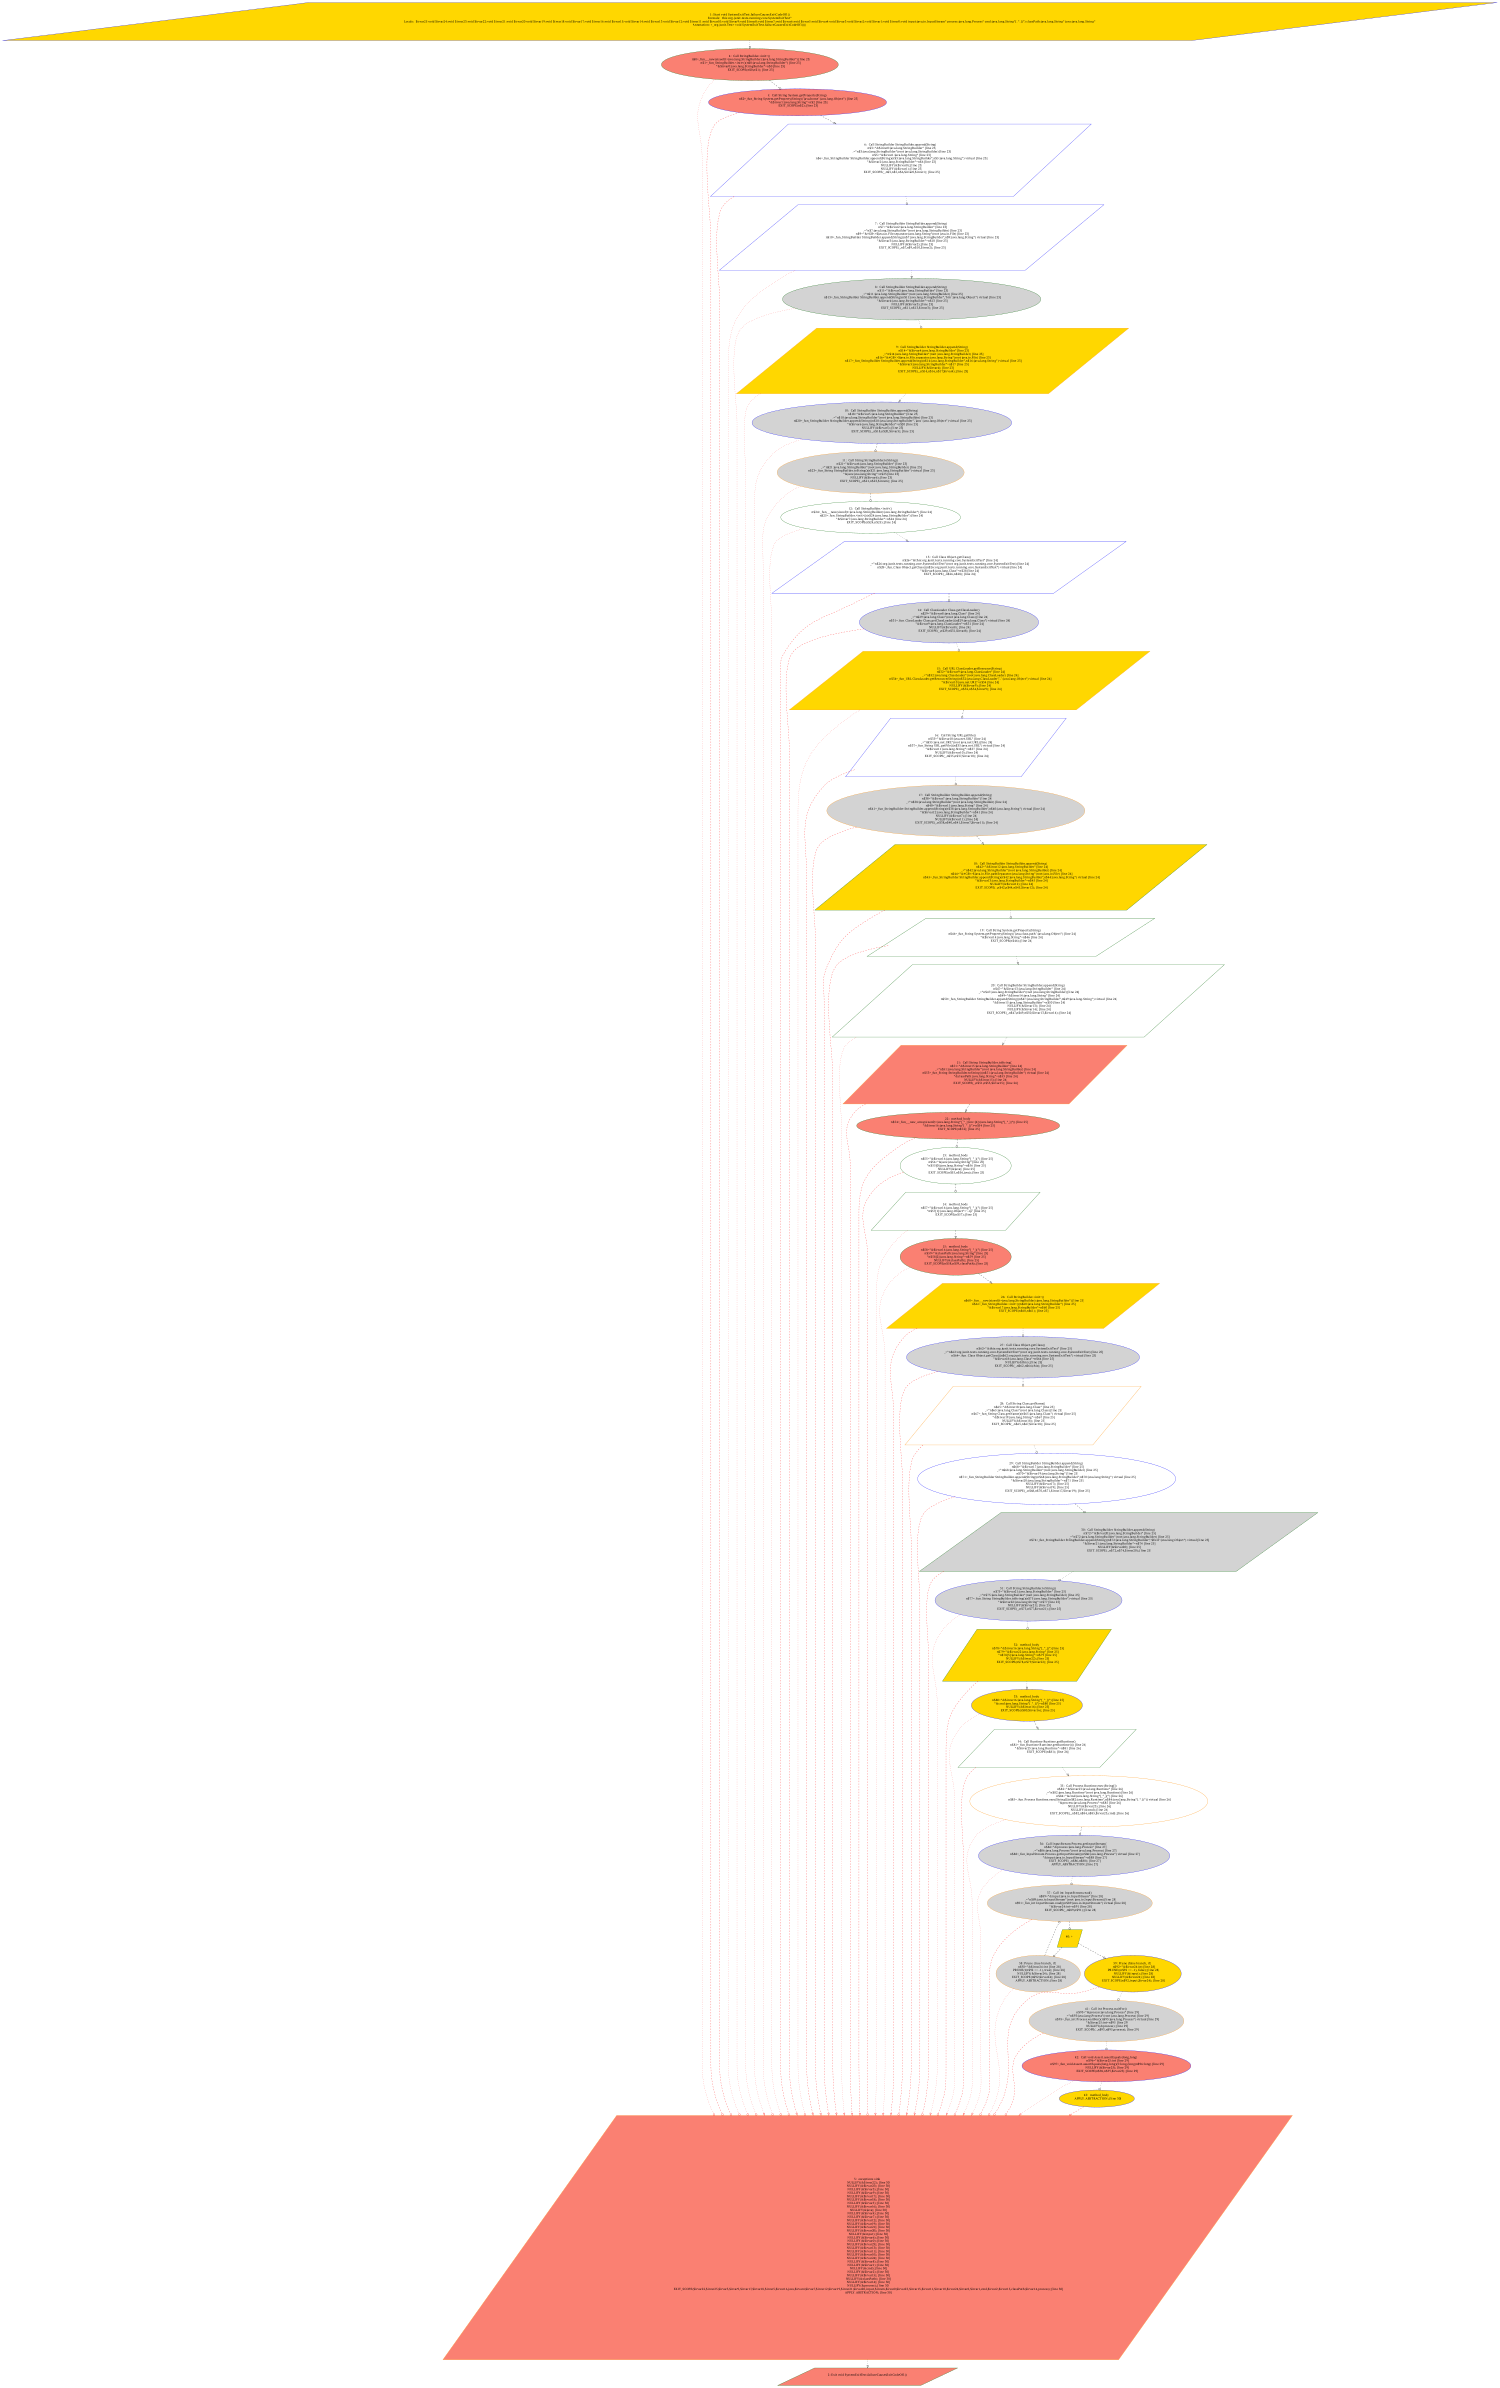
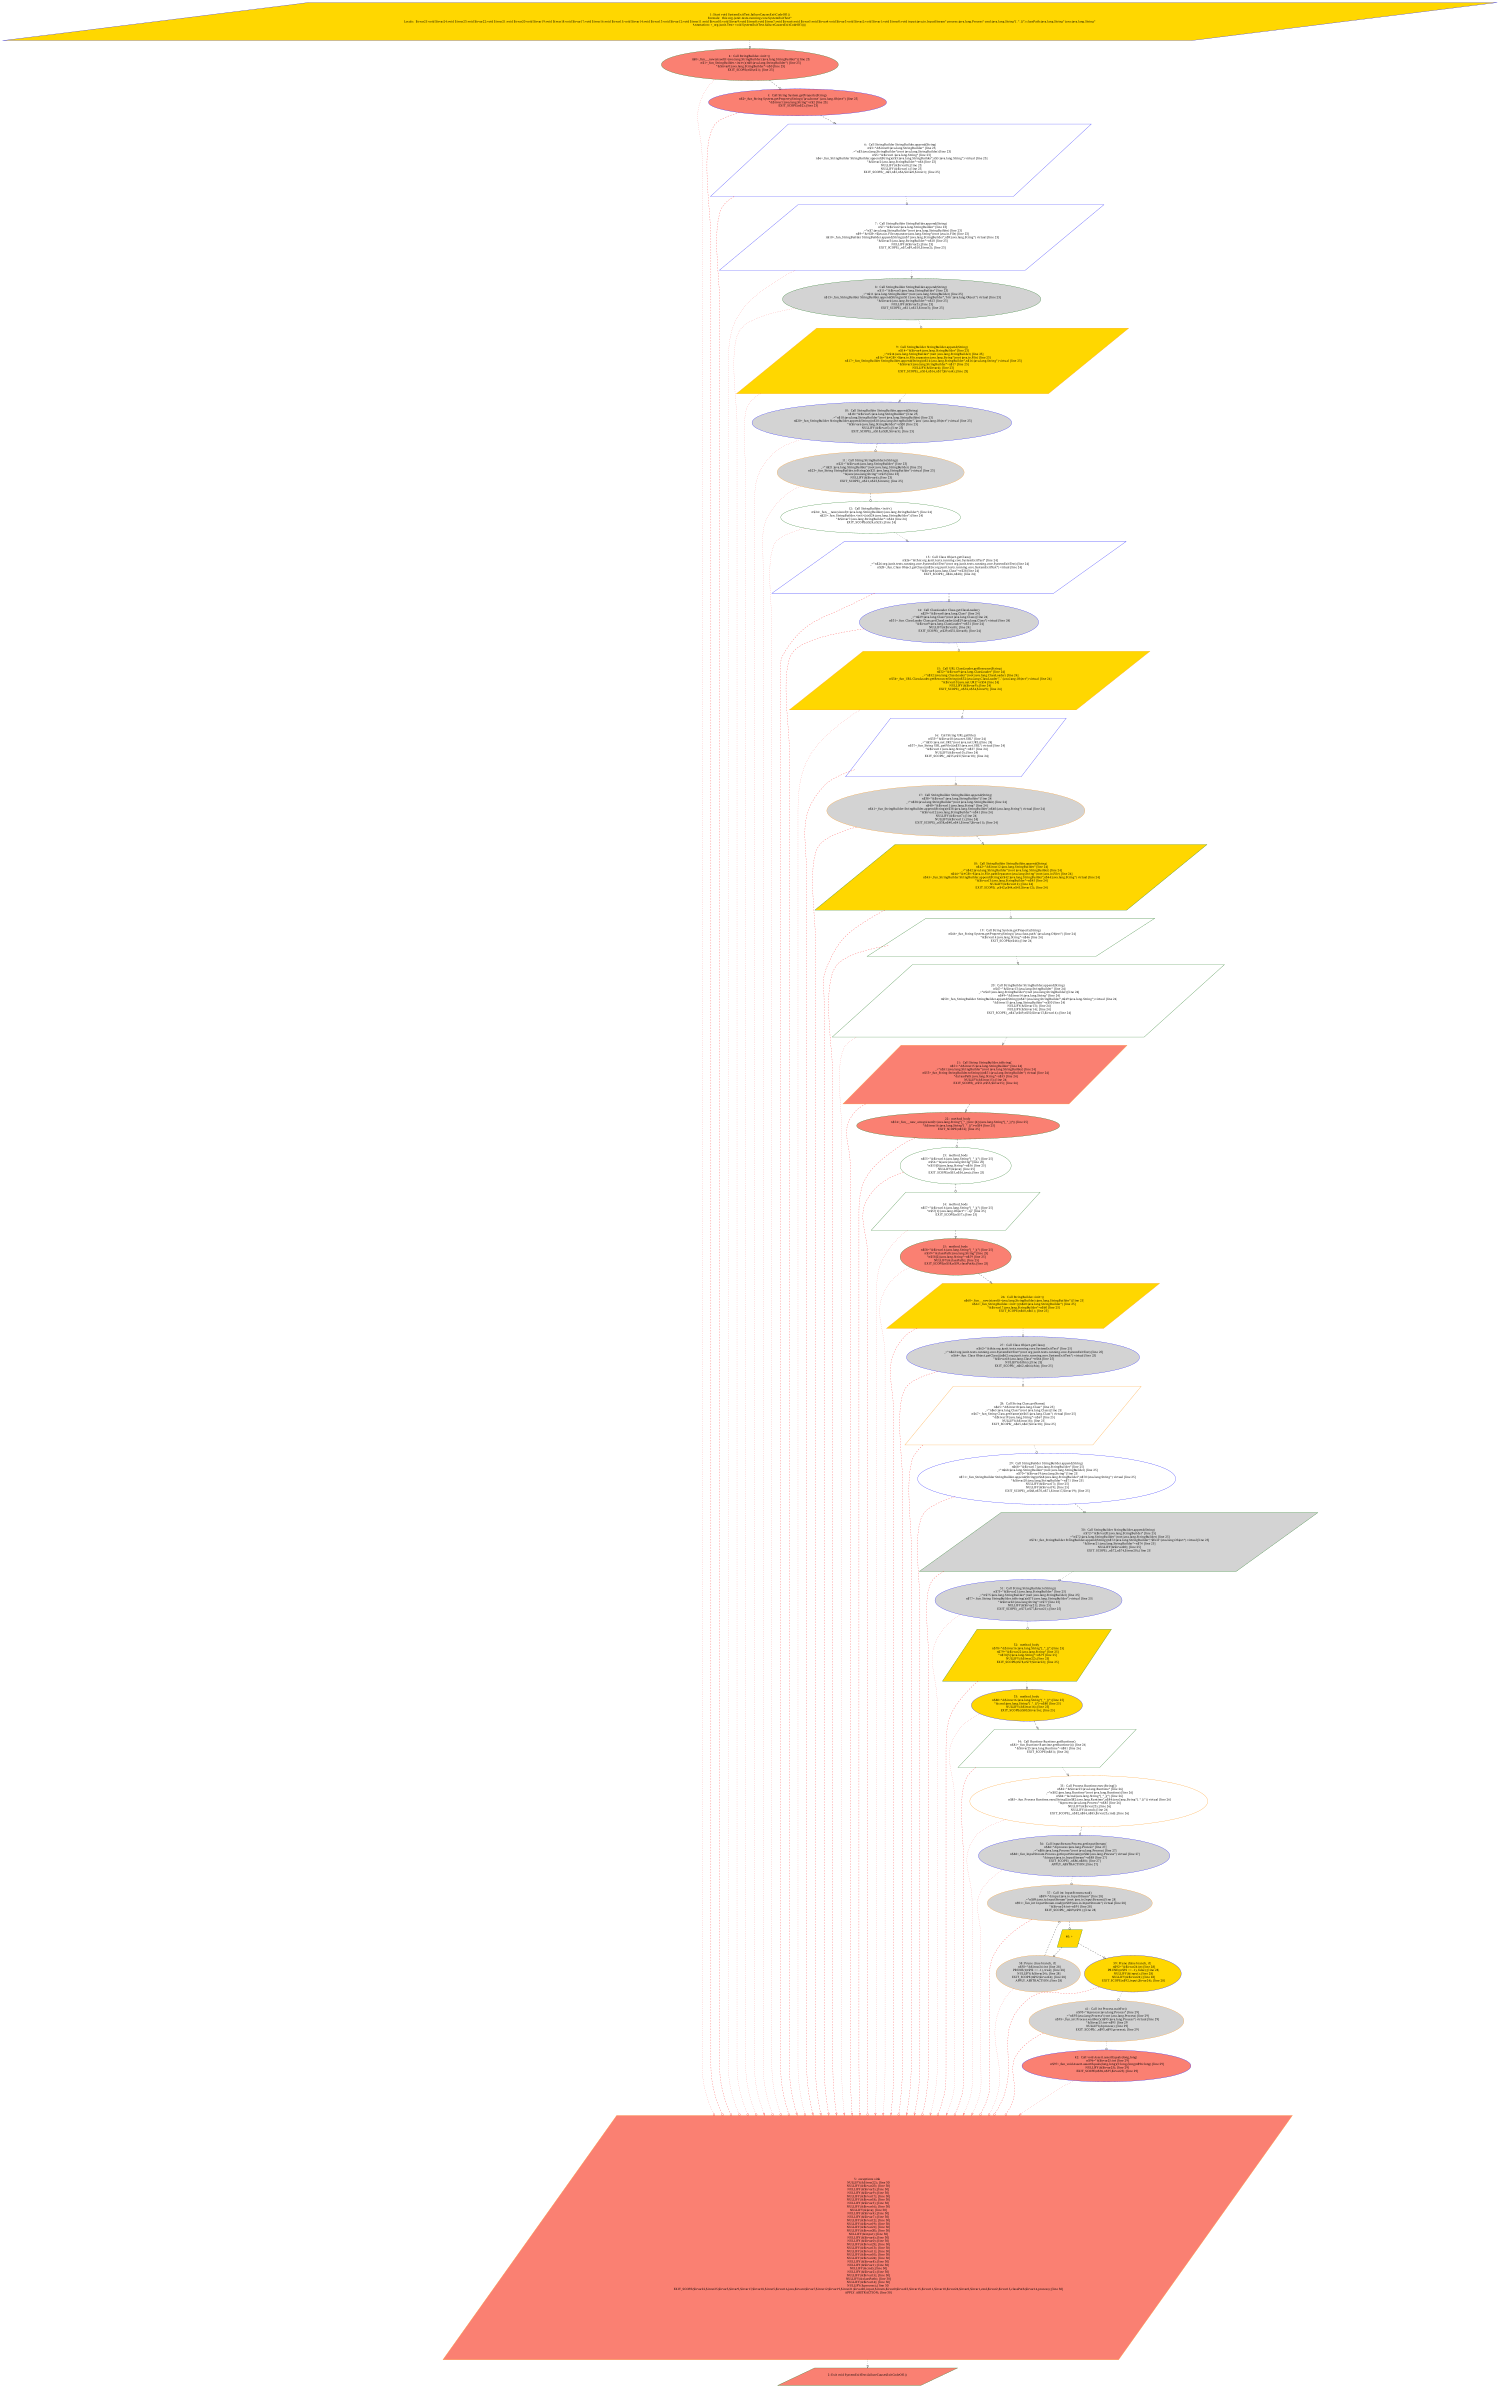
(1097, 2099) -> none
